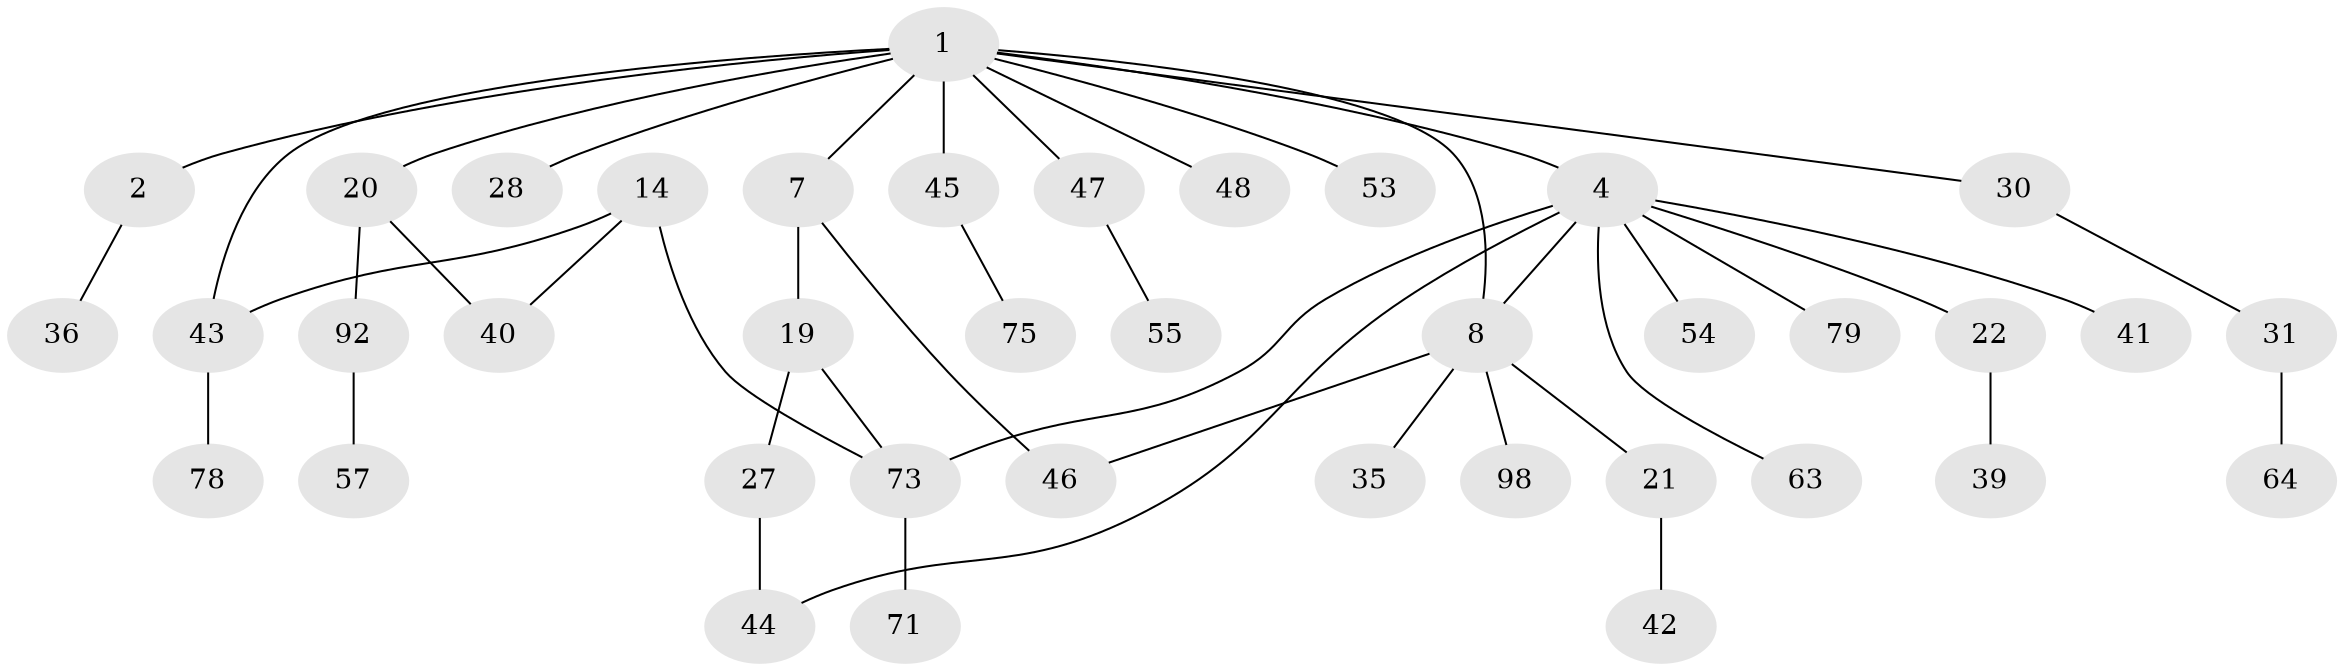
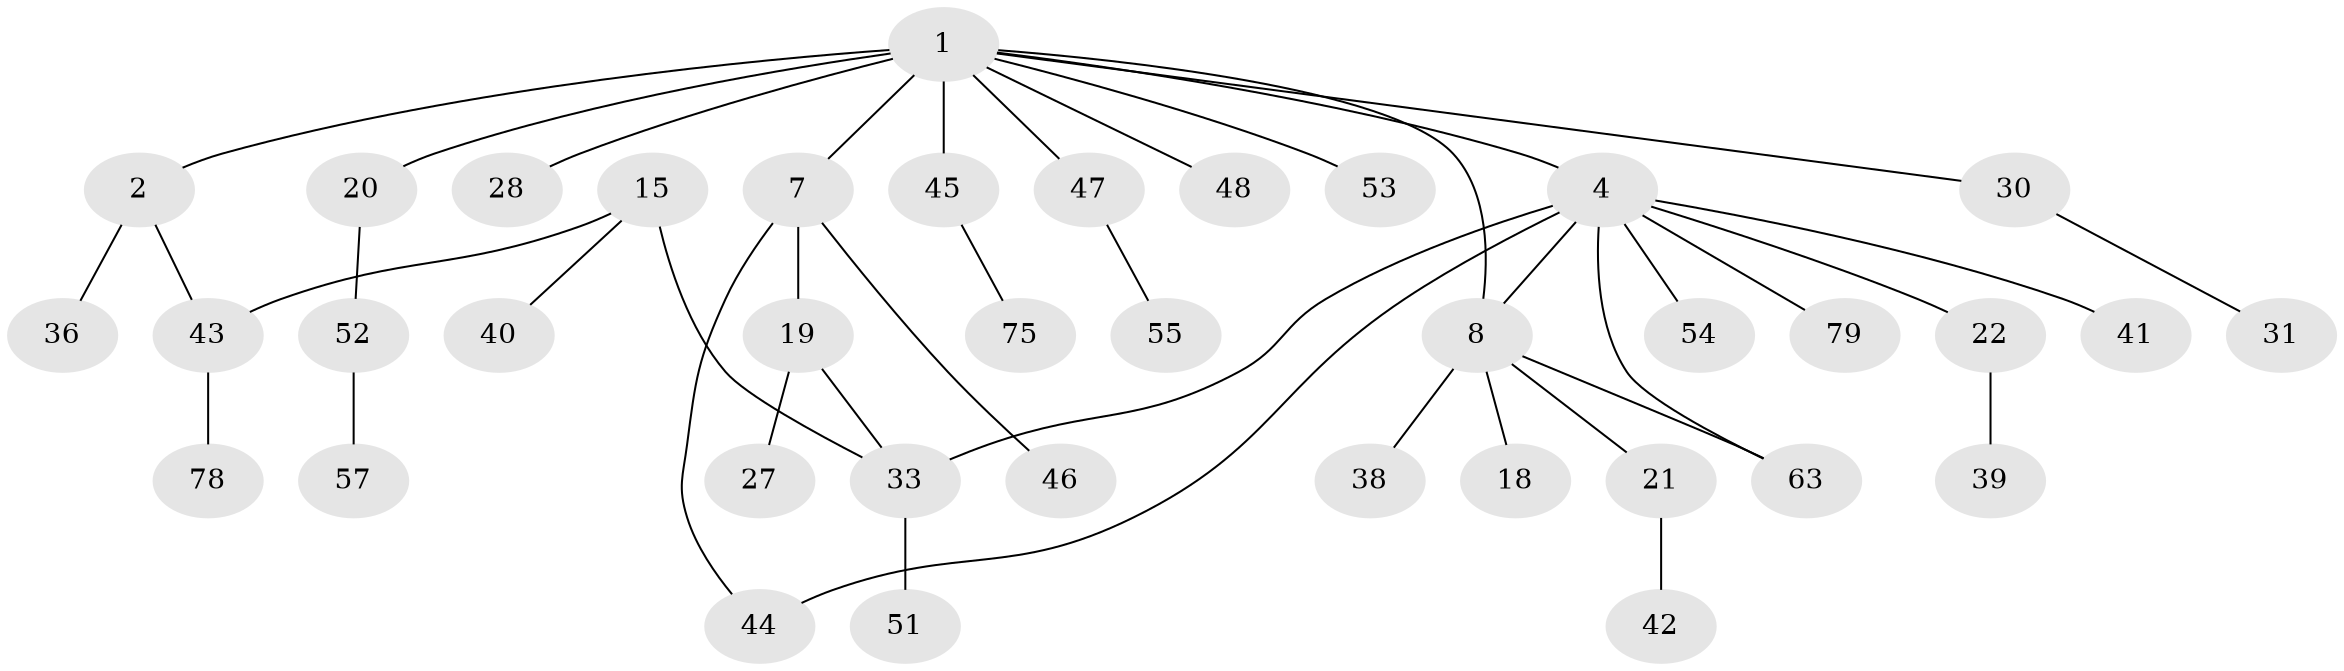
(501, 88) -> (174, 262)
(653, 190) -> (653, 190)
(418, 250) -> none
(354, 335) -> (354, 335)
(1253, 414) -> (1643, 406)
(905, 481) -> (905, 481)
(1370, 481) -> (1370, 481)
(1516, 481) -> (1516, 481)
(2282, 481) -> none
(760, 554) -> (692, 406)
(905, 626) -> (905, 626)
